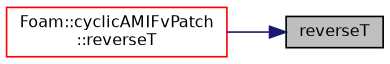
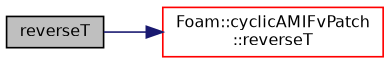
(248, 32) -> (125, 32)
